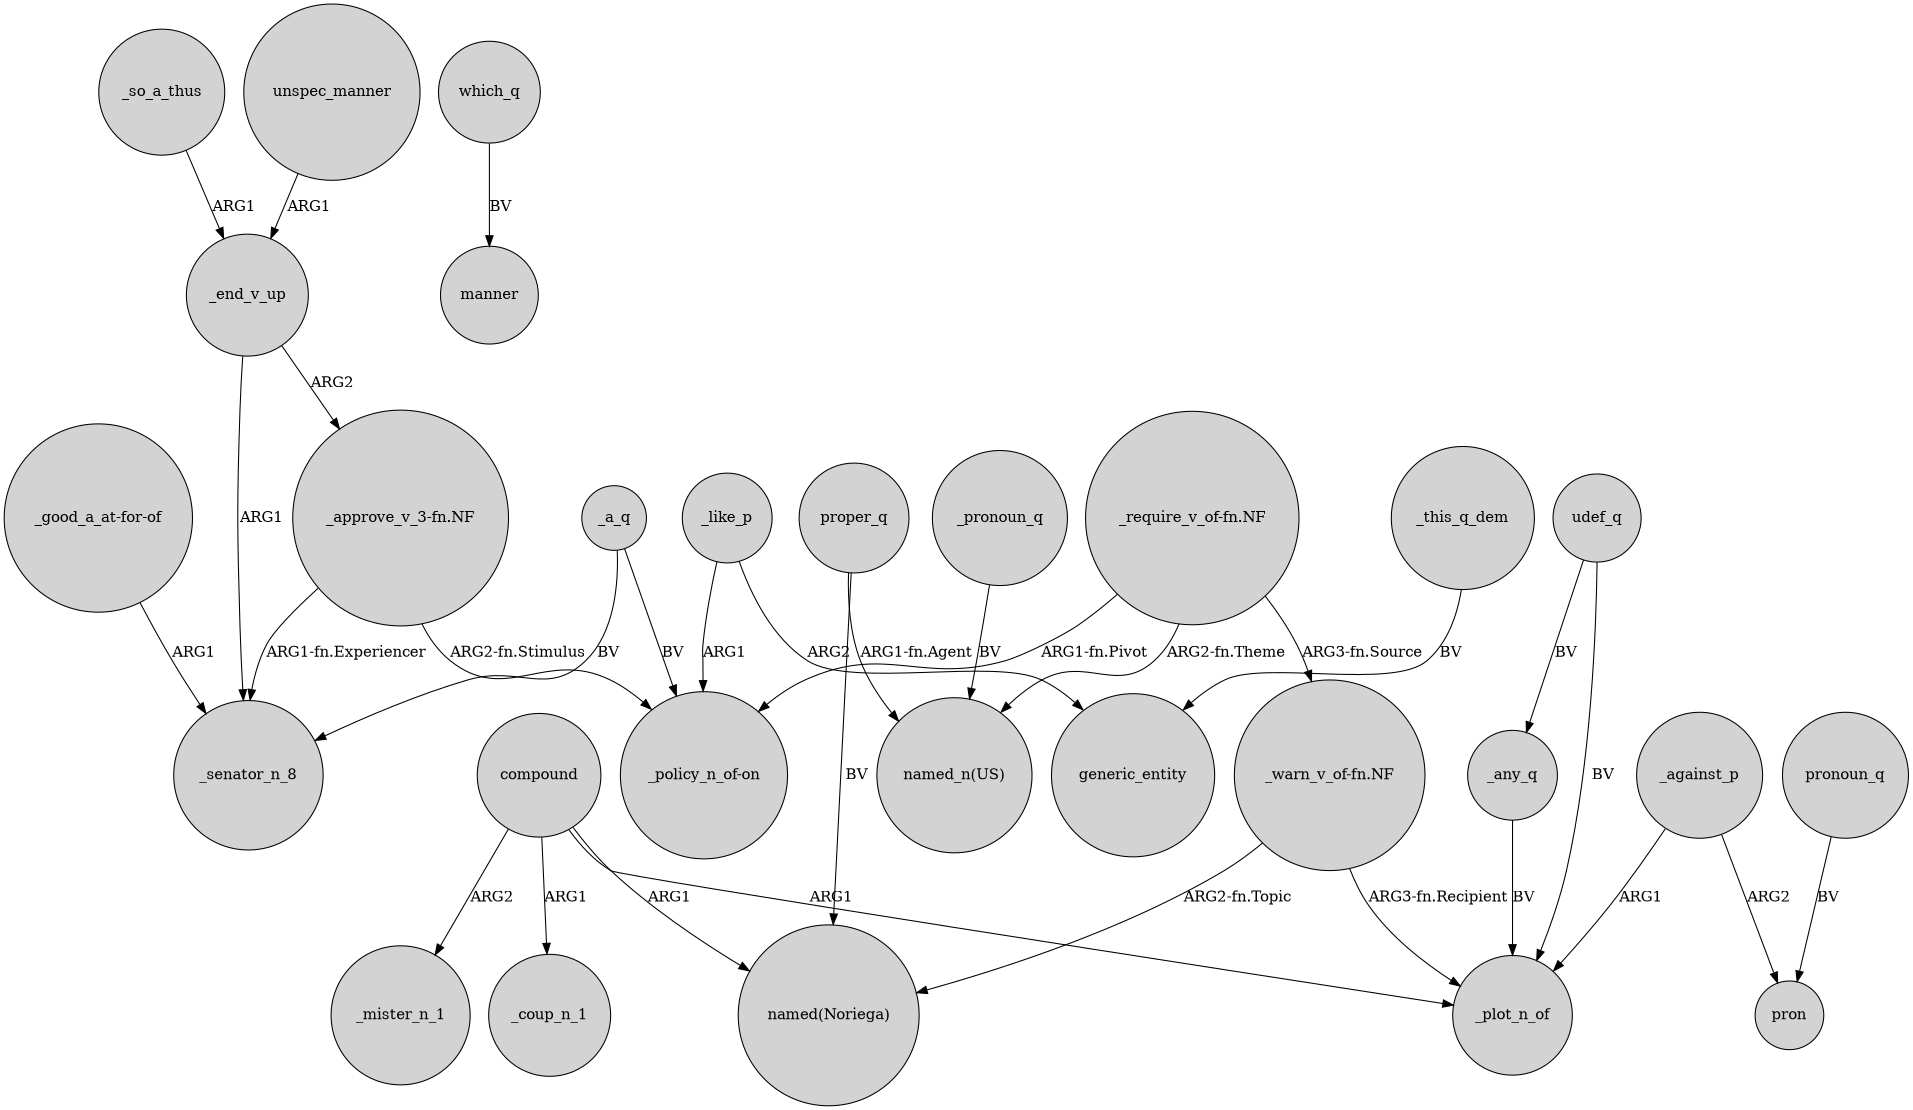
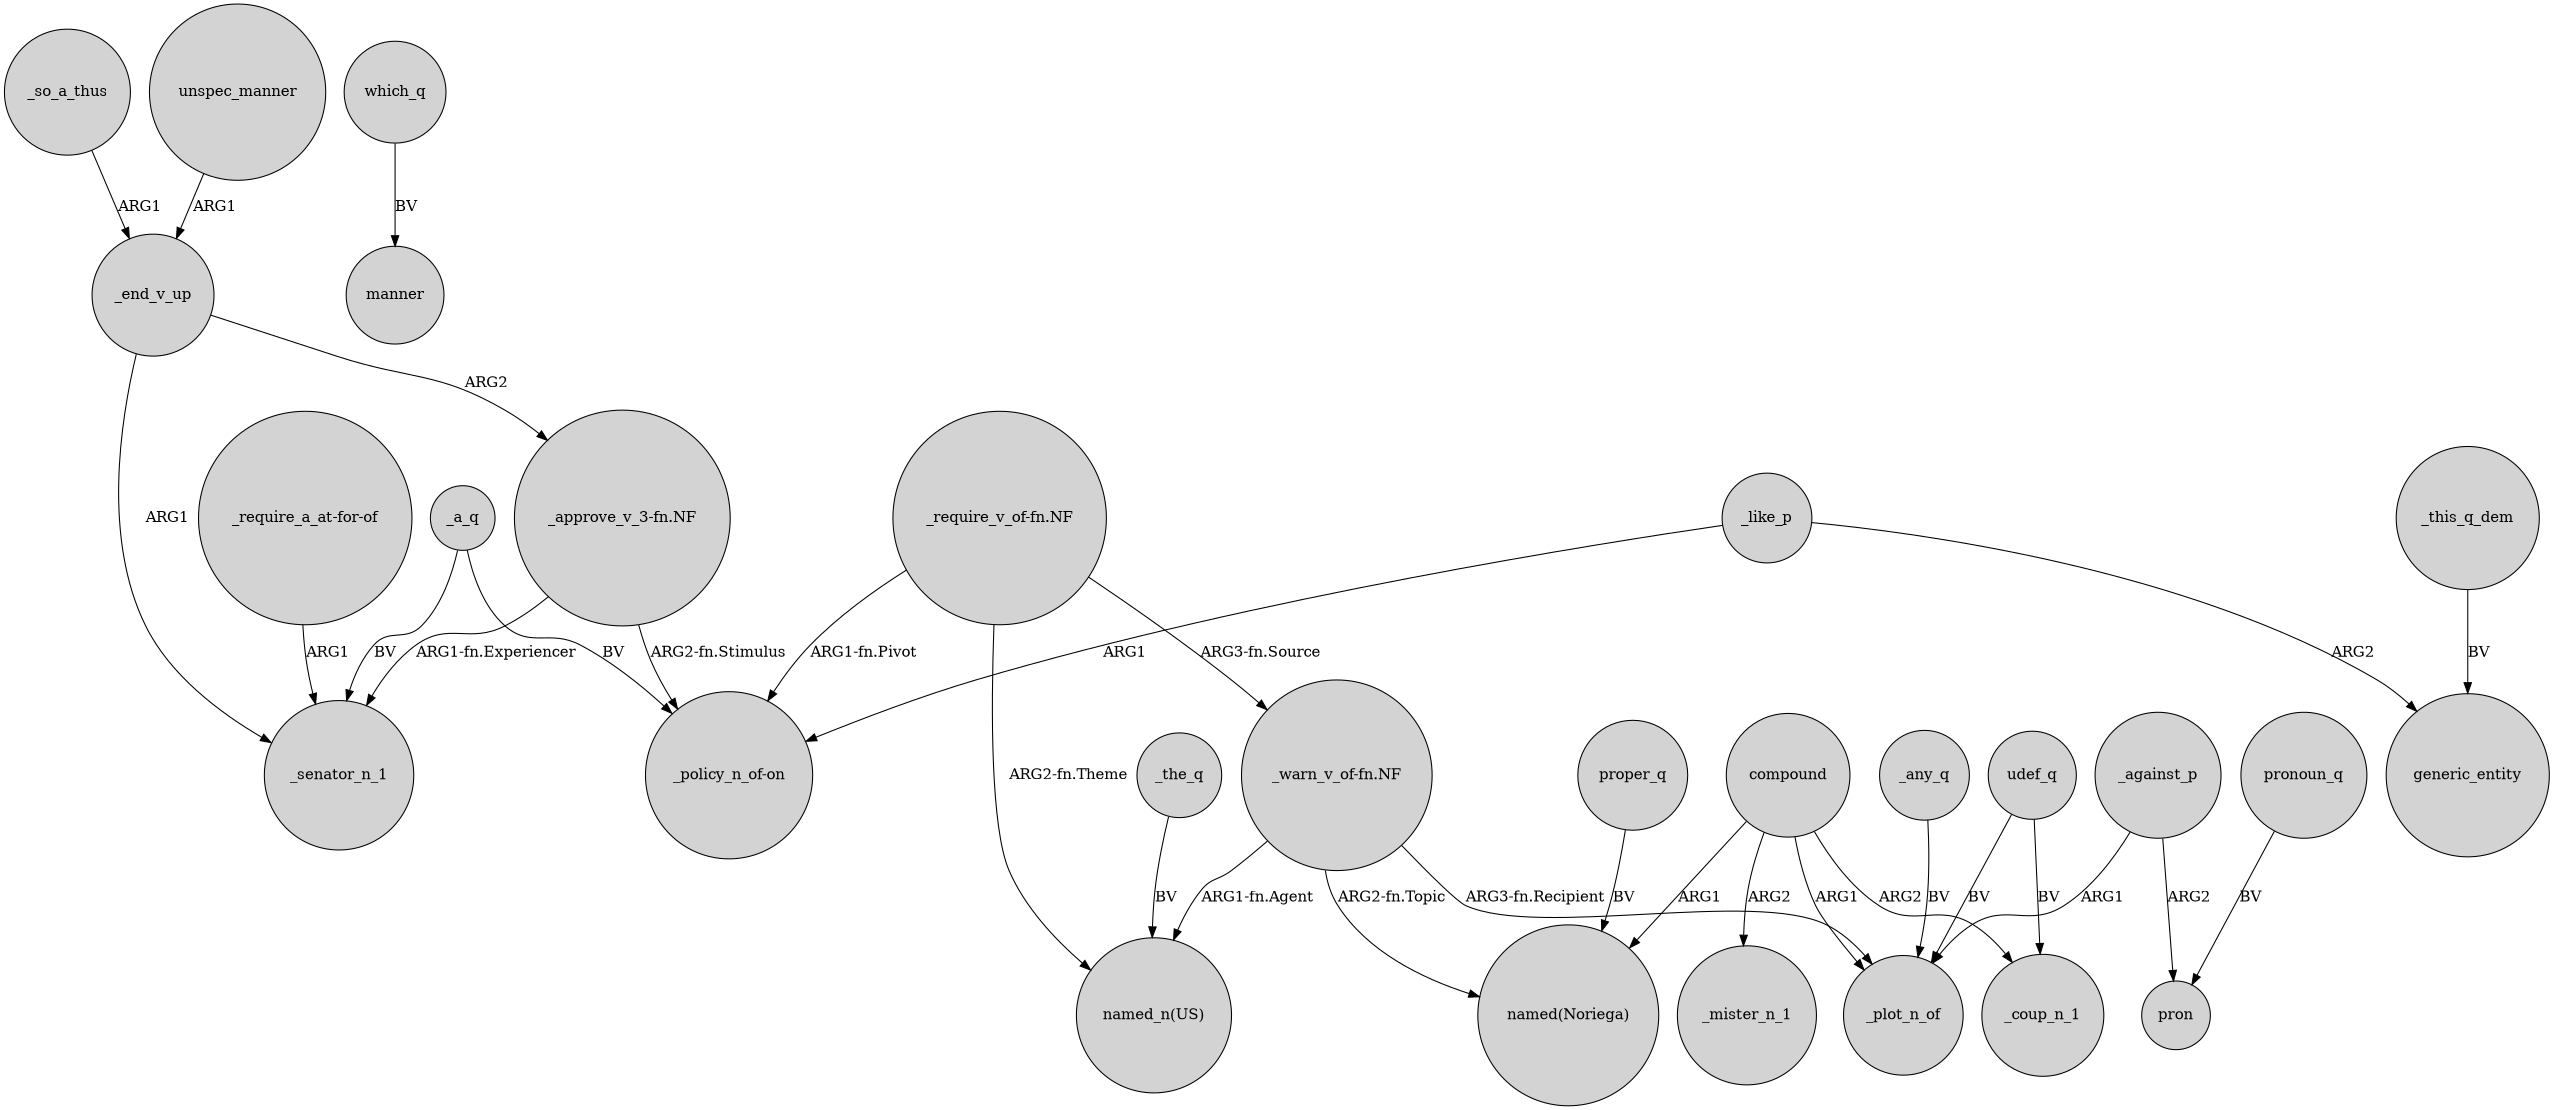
(98, 518) -> (305, 518)
(1000, 518) -> (1179, 775)
(1557, 641) -> (2037, 881)
(856, 647) -> (1215, 879)
(248, 775) -> (339, 775)
(566, 898) -> (1901, 898)
